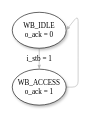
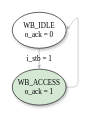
(39, 87) -> (39, 87)
